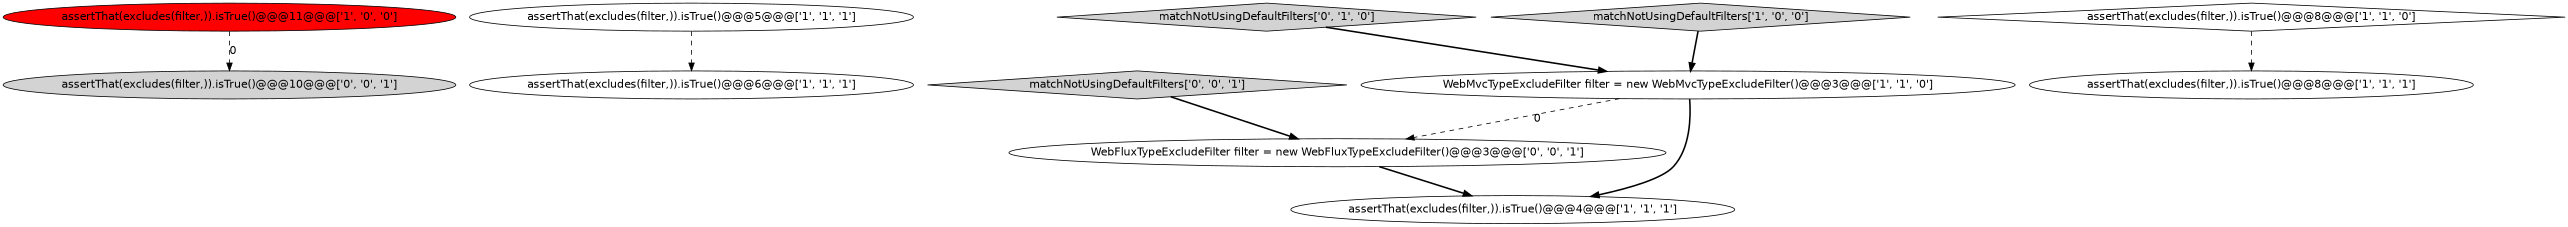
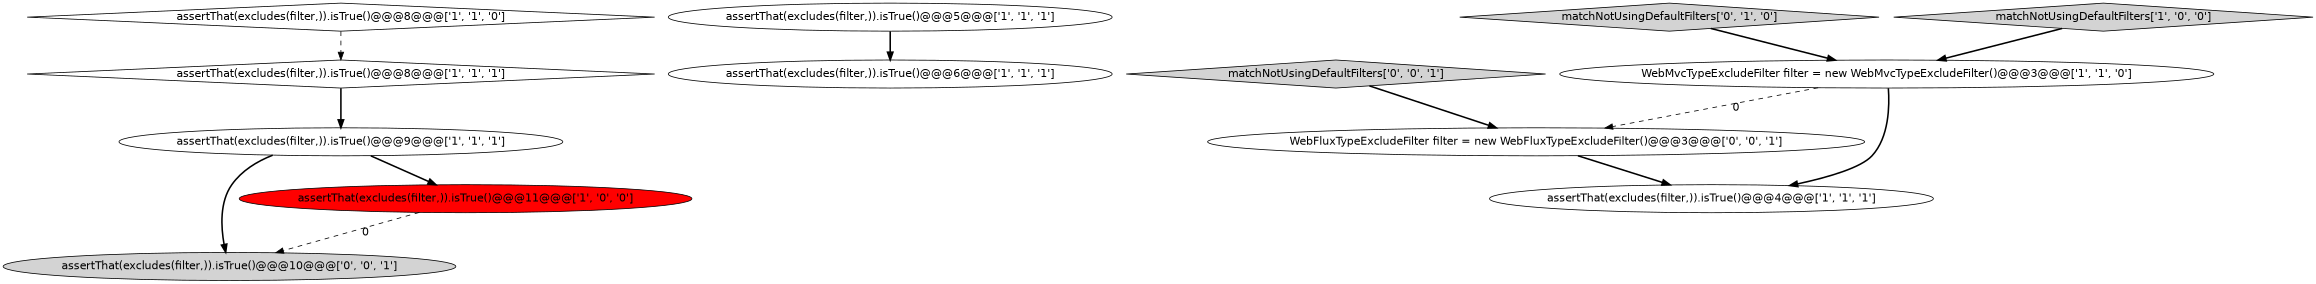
(692, 47) -> (890, 42)
(2251, 85) -> (341, 74)
none -> (341, 142)
